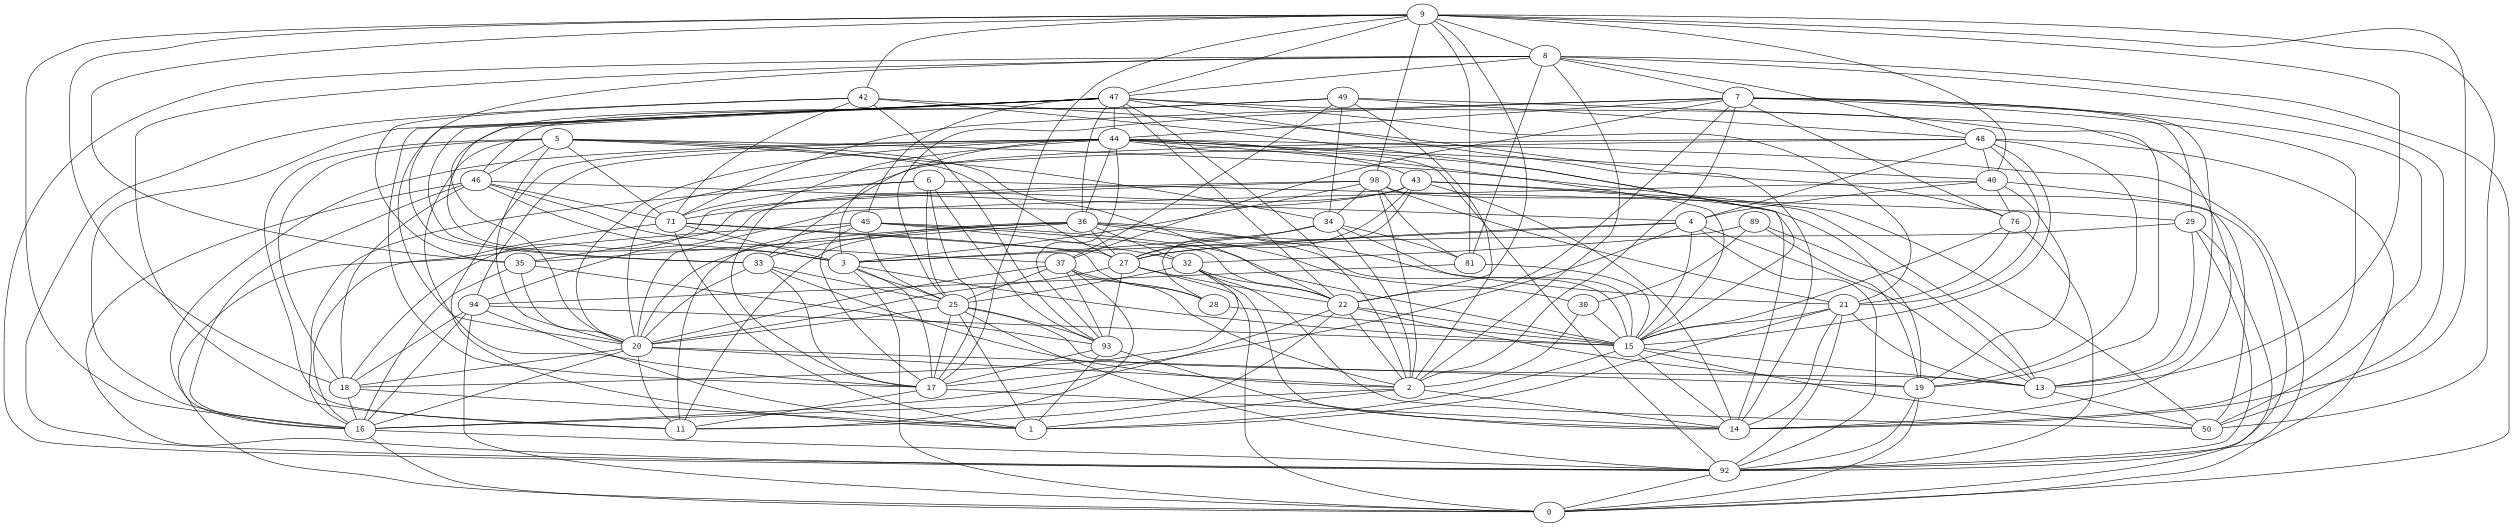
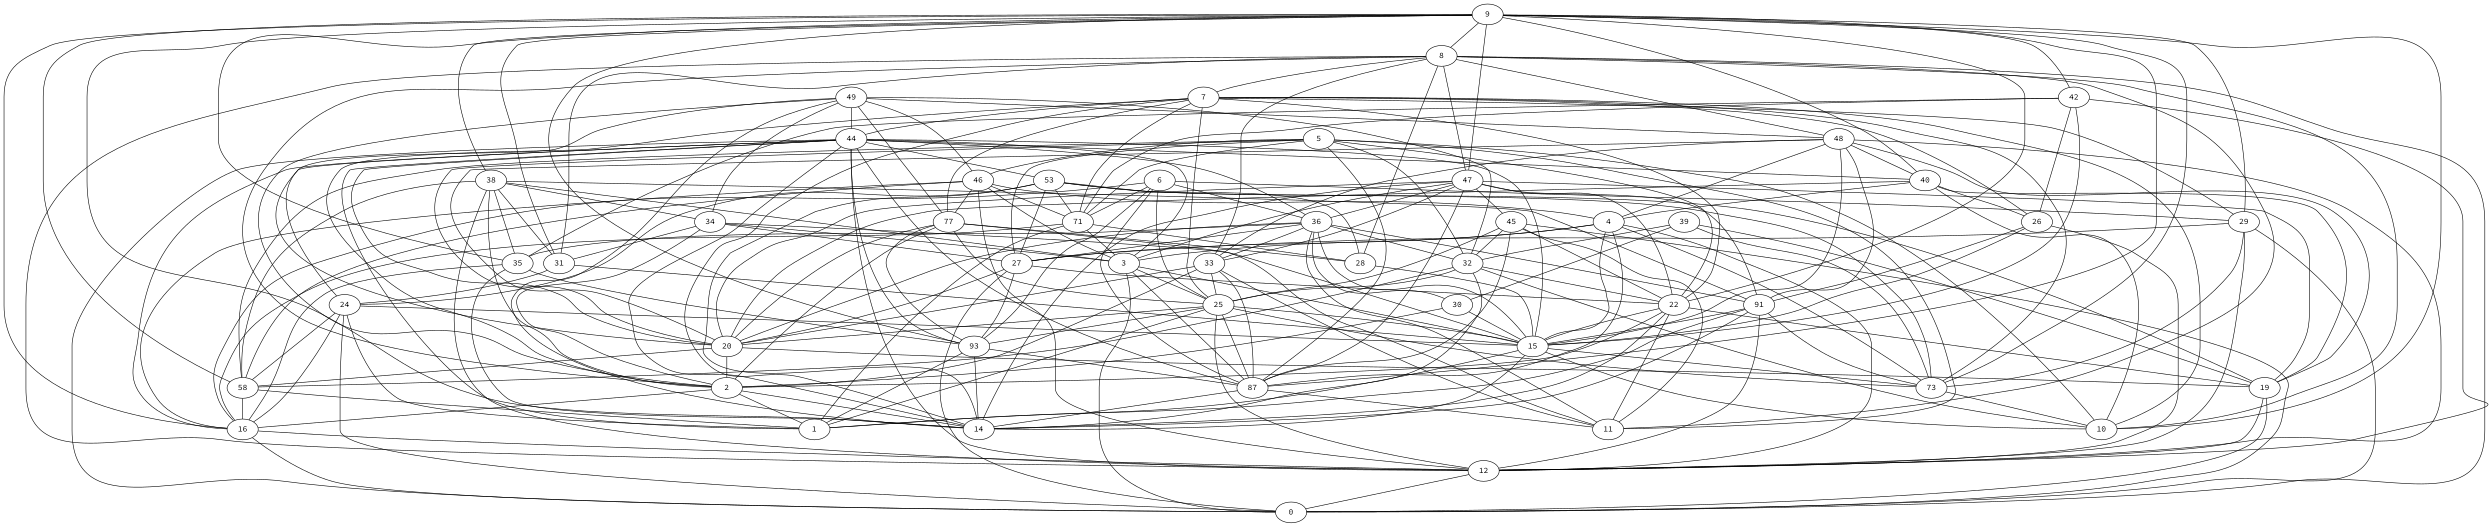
none -> (1983, 26)
(1114, 118) -> (851, 117)
none -> (1278, 120)
(361, 137) -> none
none -> (1399, 164)
(982, 167) -> (1402, 172)
(1375, 180) -> (491, 180)
(1416, 180) -> (1049, 180)
none -> (1260, 207)
(988, 220) -> (752, 44)
(1287, 222) -> none
(1755, 222) -> (1684, 222)
(2015, 222) -> (2037, 222)
(899, 237) -> none
(1061, 263) -> (949, 222)
(1470, 263) -> (559, 263)
(1303, 281) -> (1362, 319)
(474, 305) -> (345, 305)
(1844, 305) -> (1759, 305)
(547, 320) -> (507, 398)
(345, 388) -> (243, 388)
(499, 388) -> none
(931, 388) -> (1252, 388)
(2040, 388) -> (1931, 388)
(648, 393) -> (1384, 352)
(858, 406) -> (1359, 412)
(2207, 429) -> (2102, 429)
(1725, 471) -> (1484, 471)
